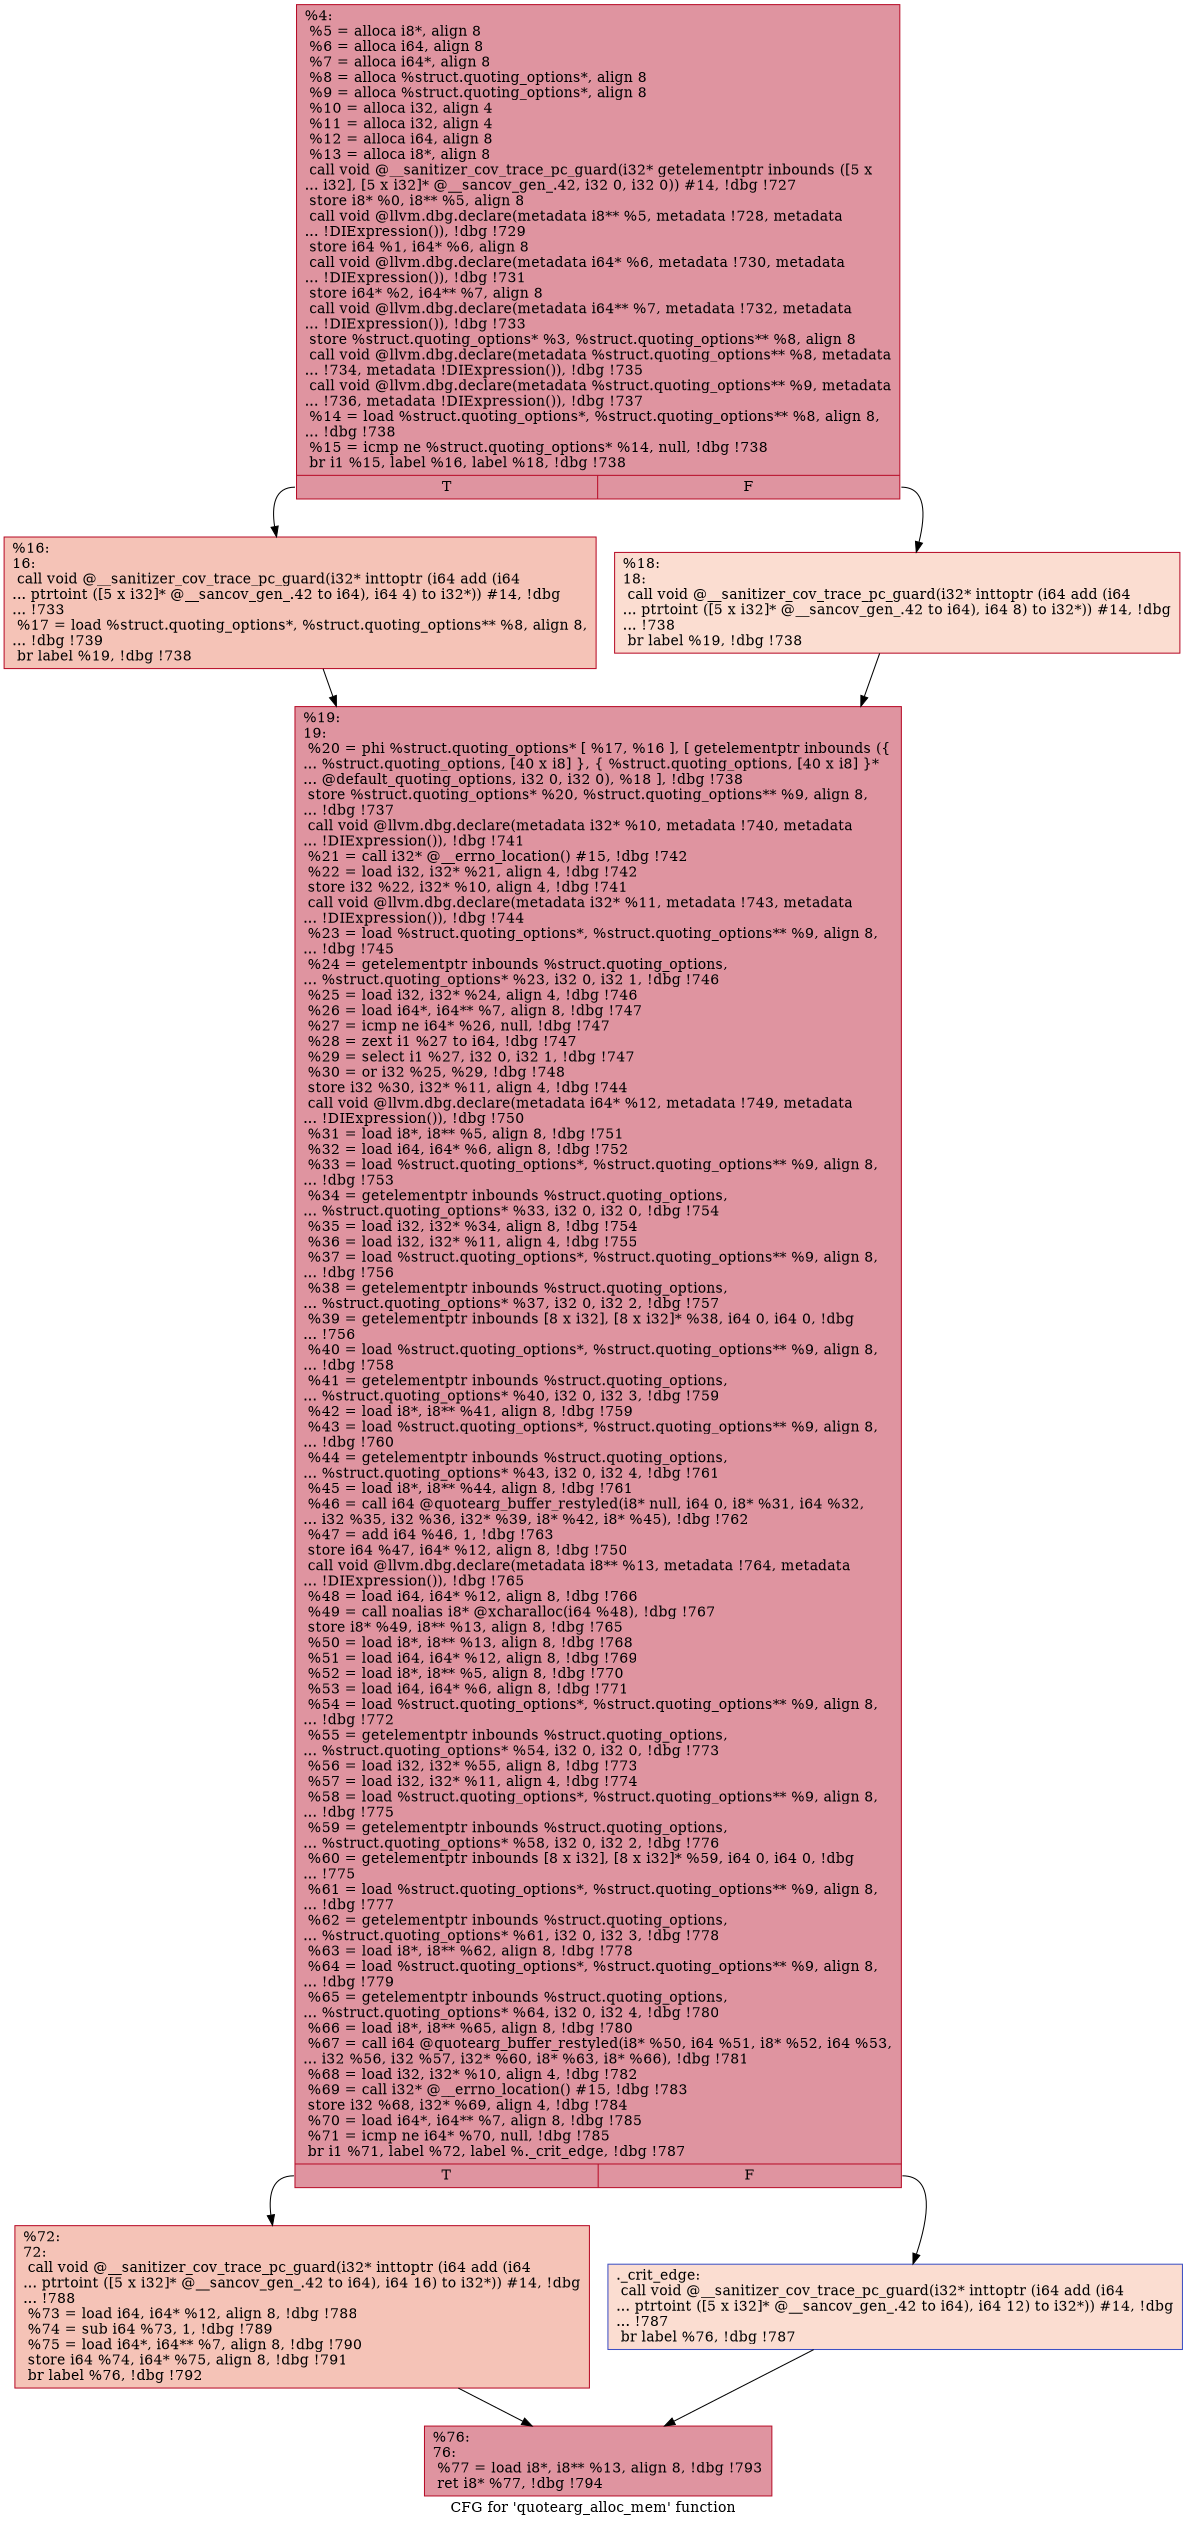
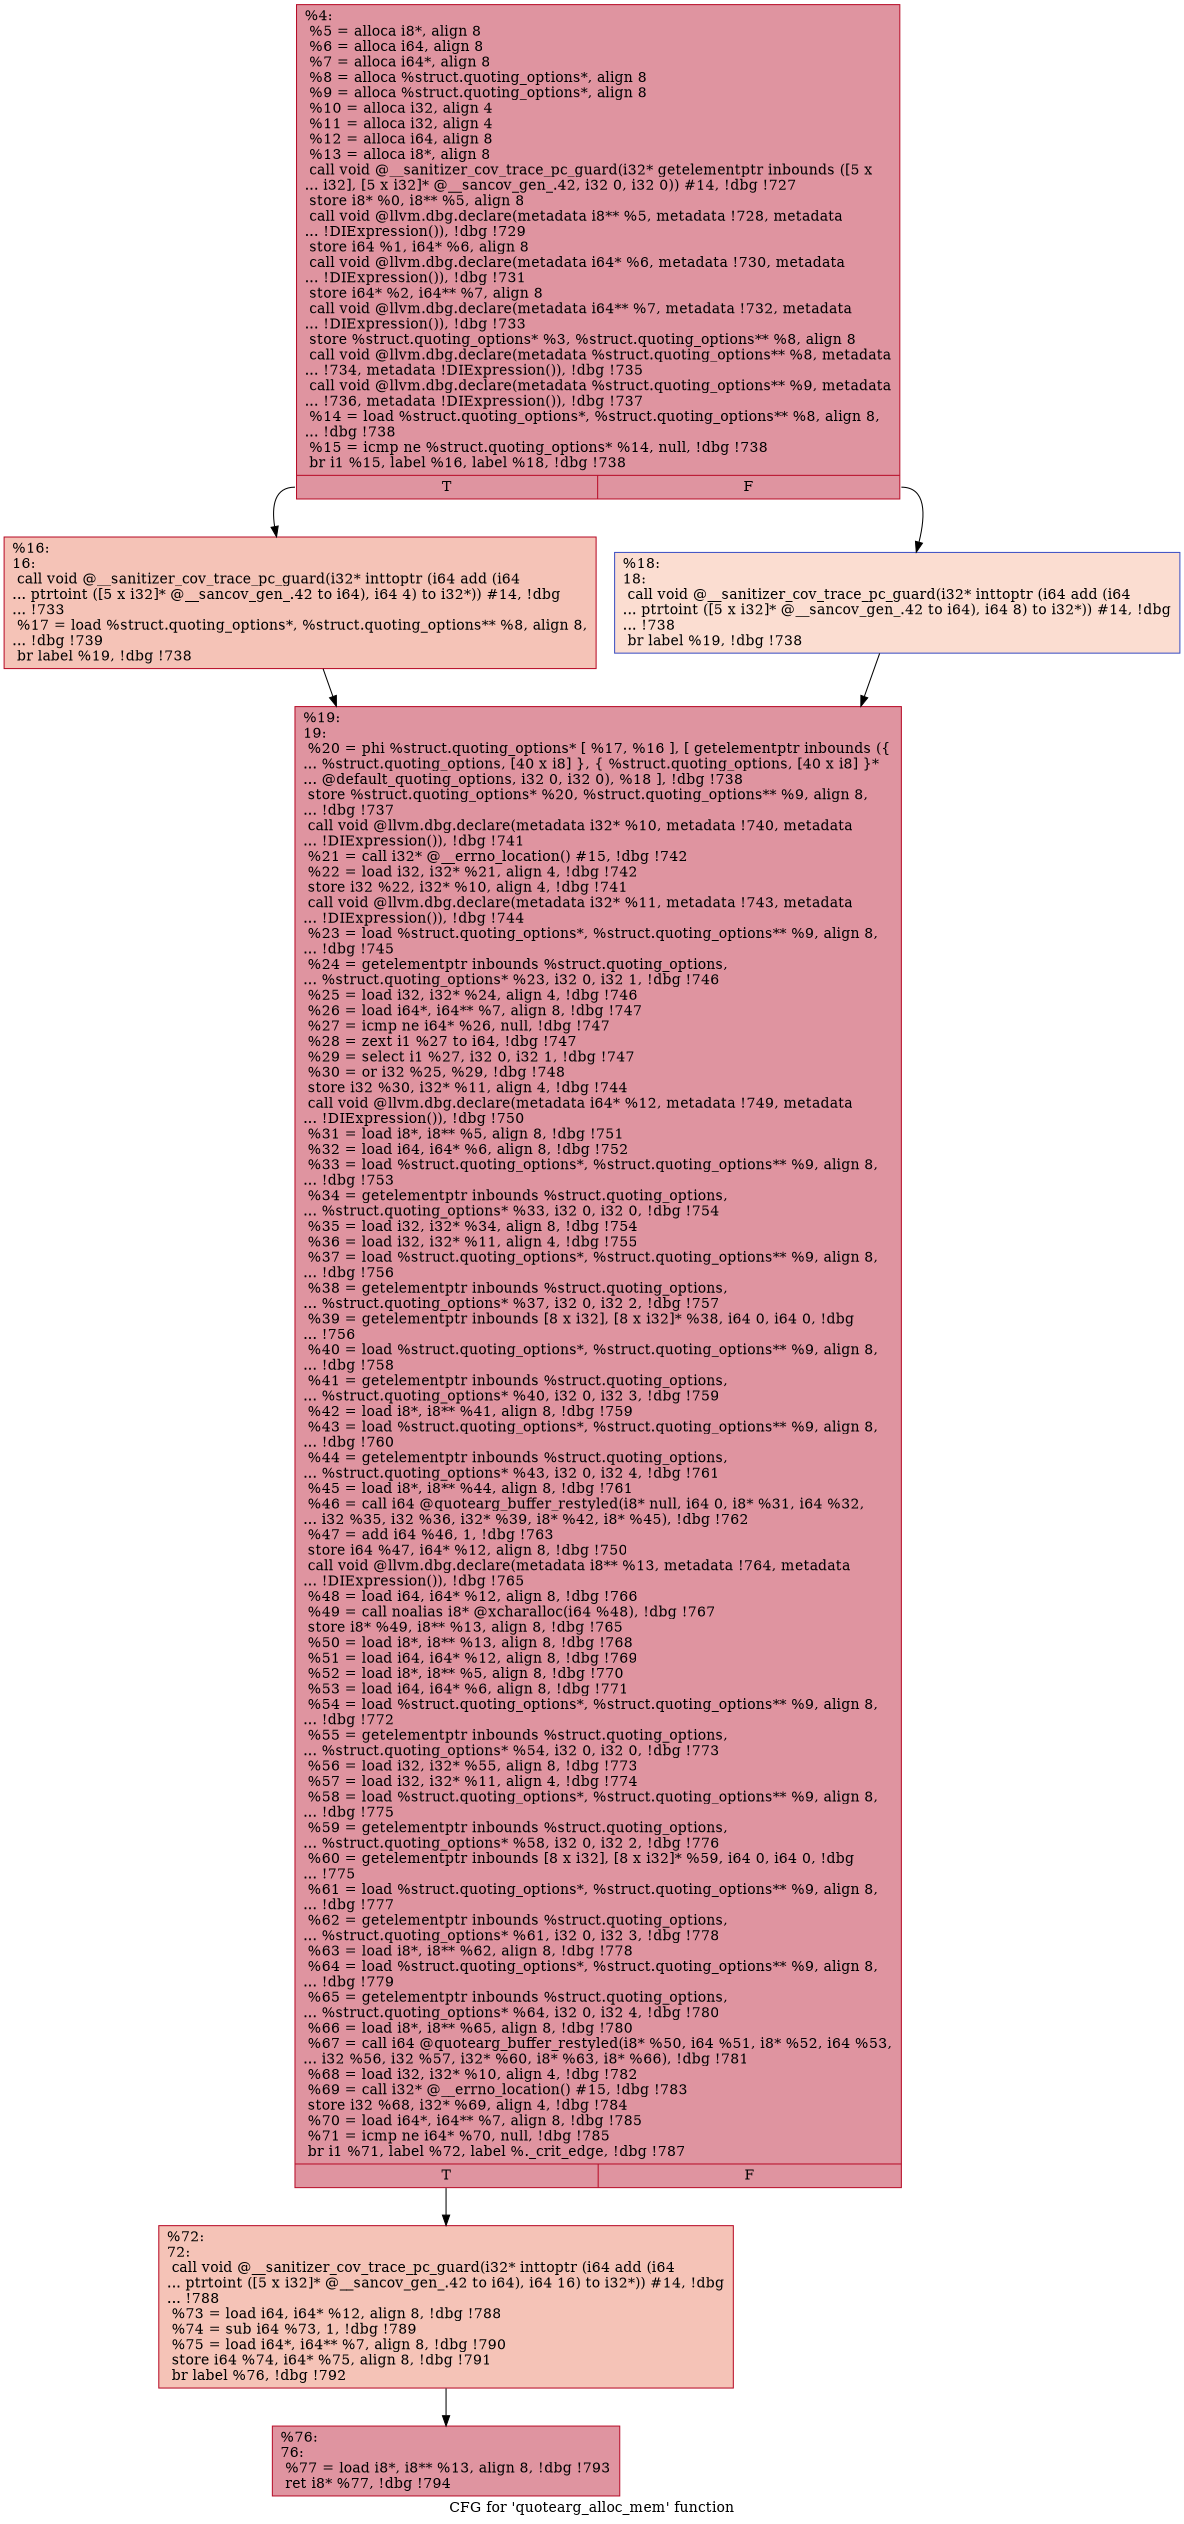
(897, 603) -> (897, 603)
(895, 2307) -> none
